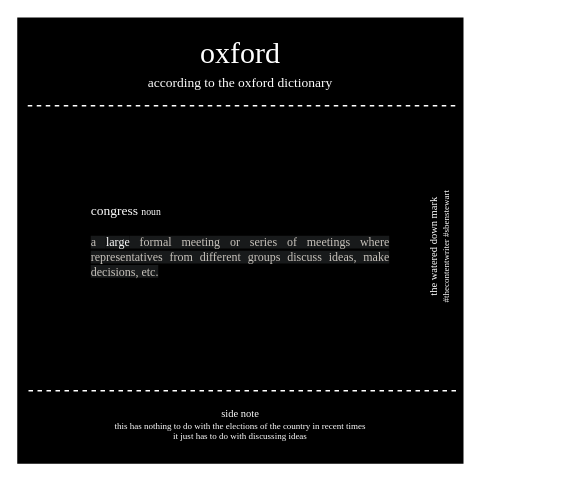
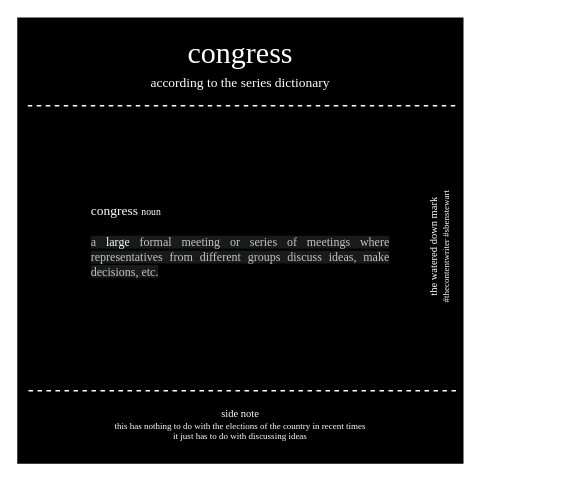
(240, 53) -> (240, 53)
(240, 83) -> (240, 83)
